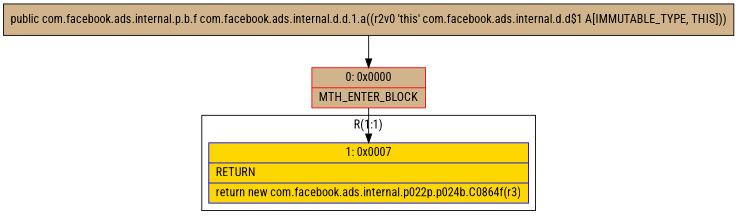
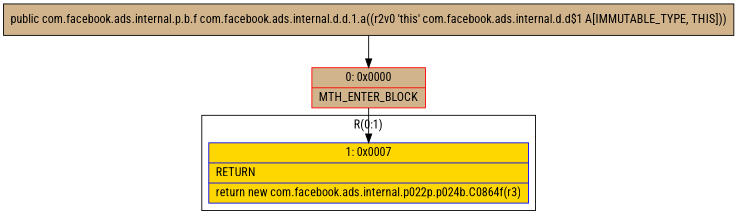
(369, 125) -> (369, 125)
